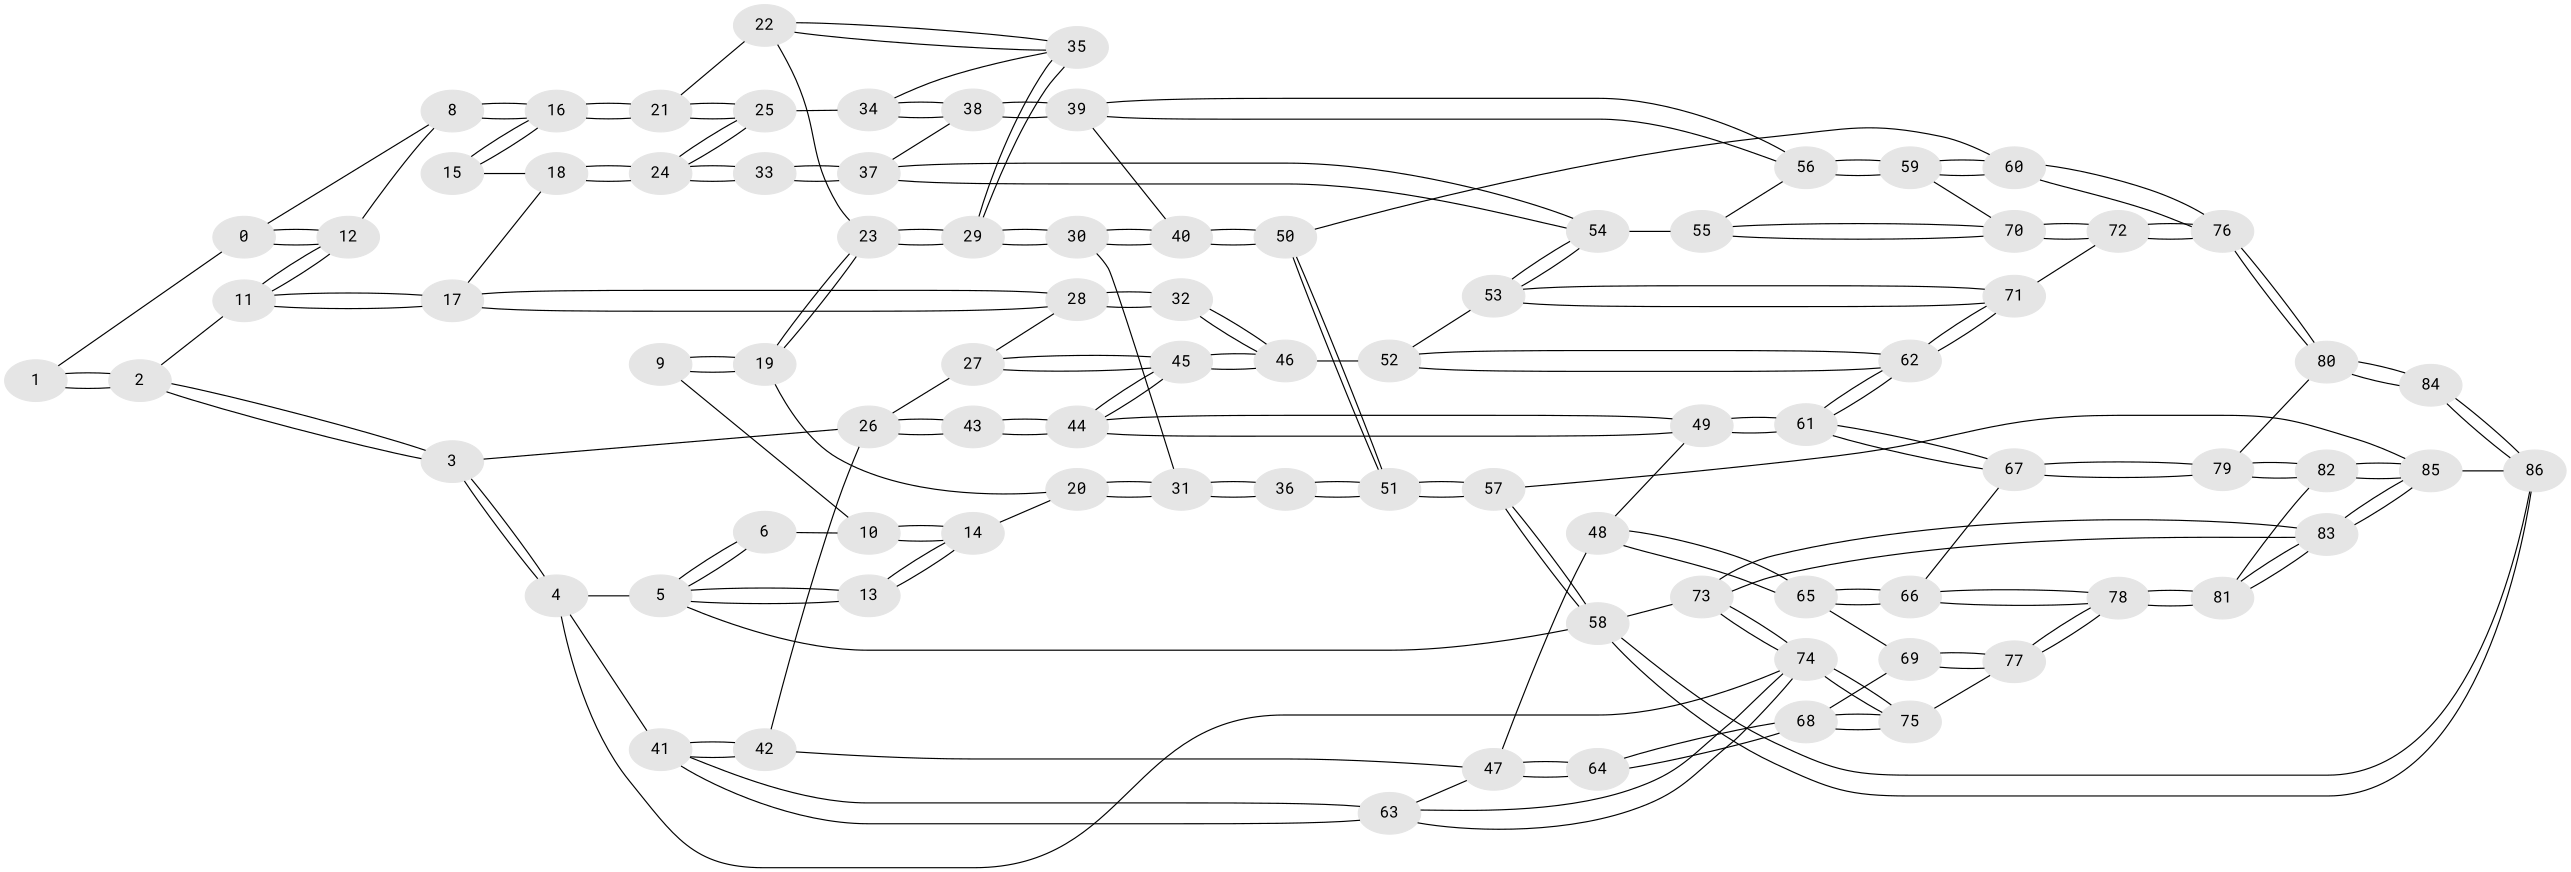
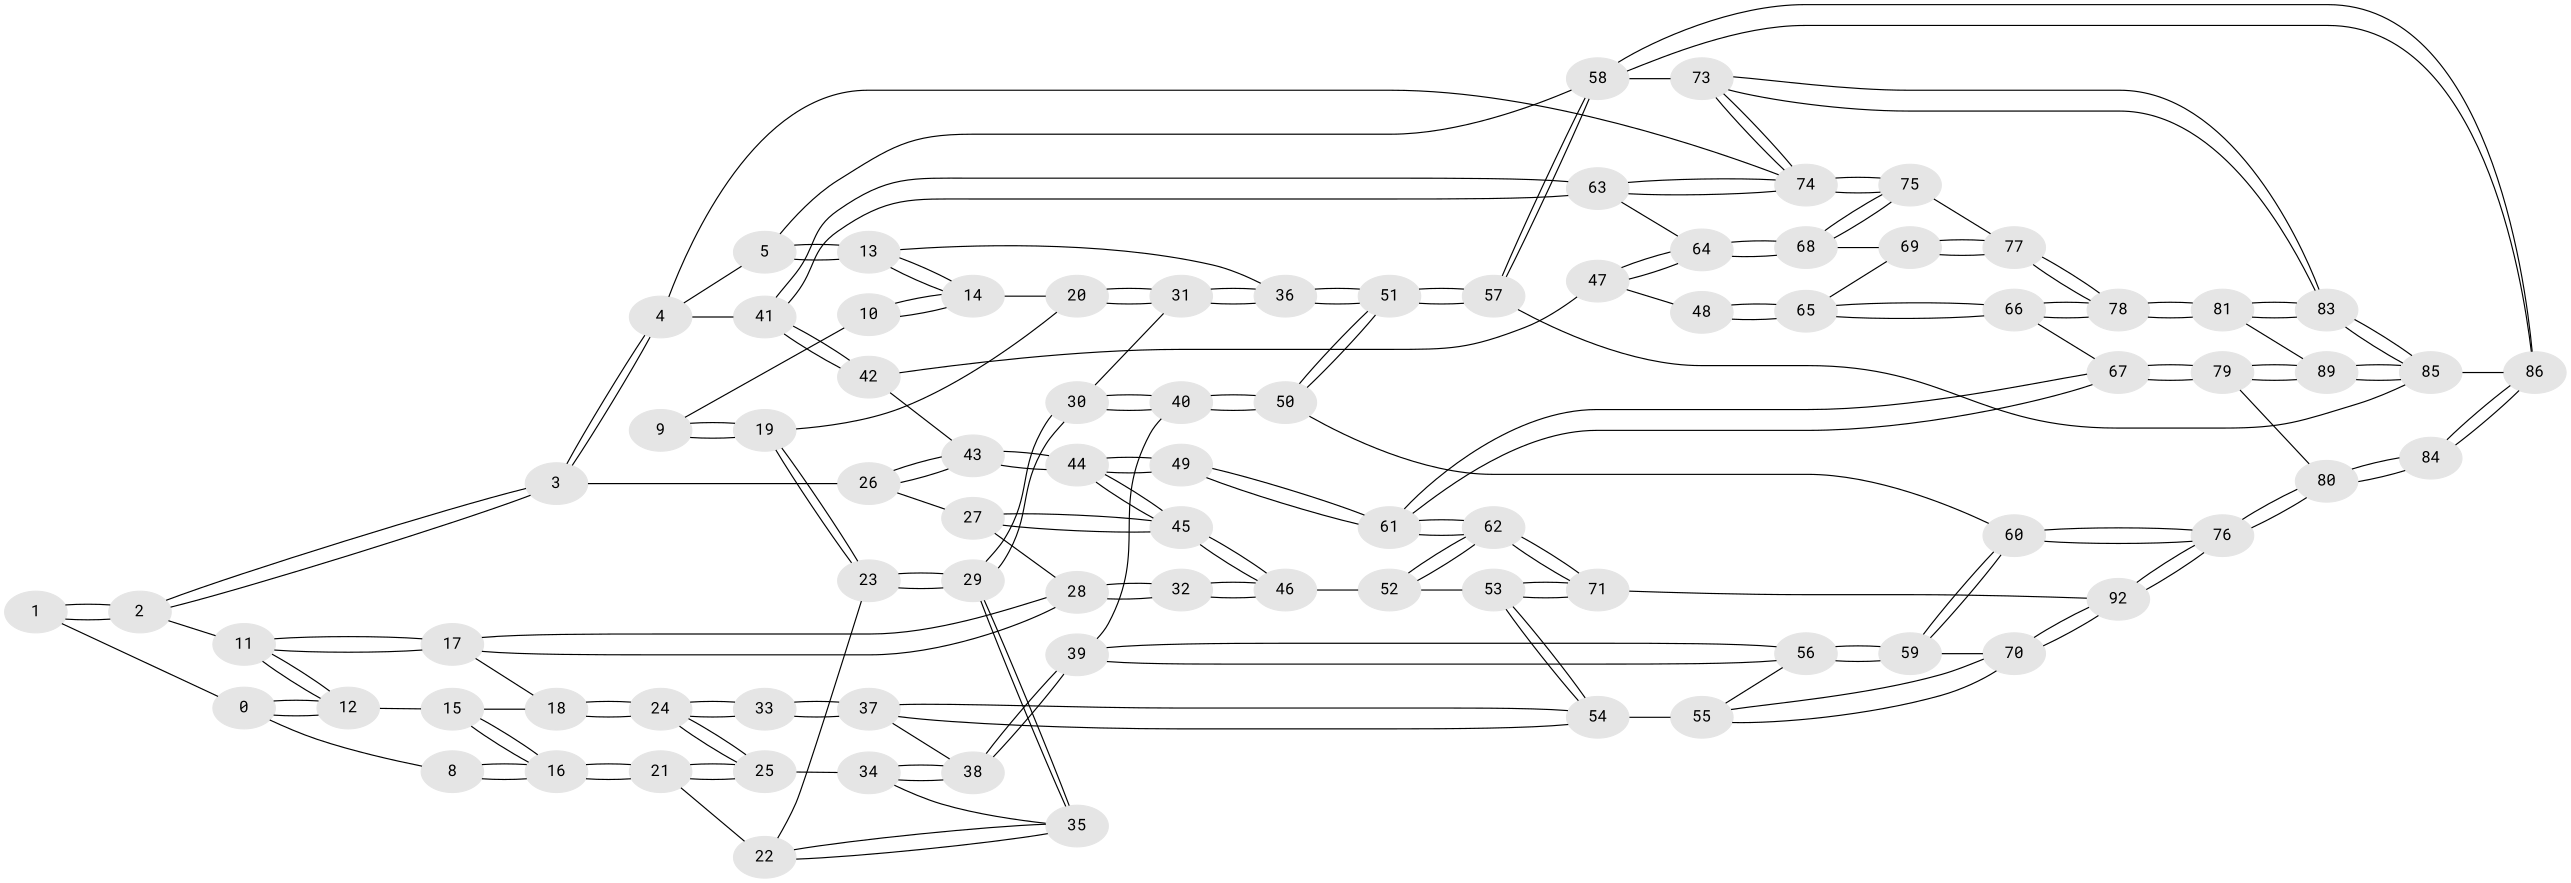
(397, 172) -> (400, 709)
(2118, 231) -> (2118, 599)
none -> (1083, 248)
(2327, 471) -> (2327, 373)
(1646, 483) -> none
(765, 532) -> none
(813, 580) -> (921, 417)
(1442, 791) -> (1650, 219)
